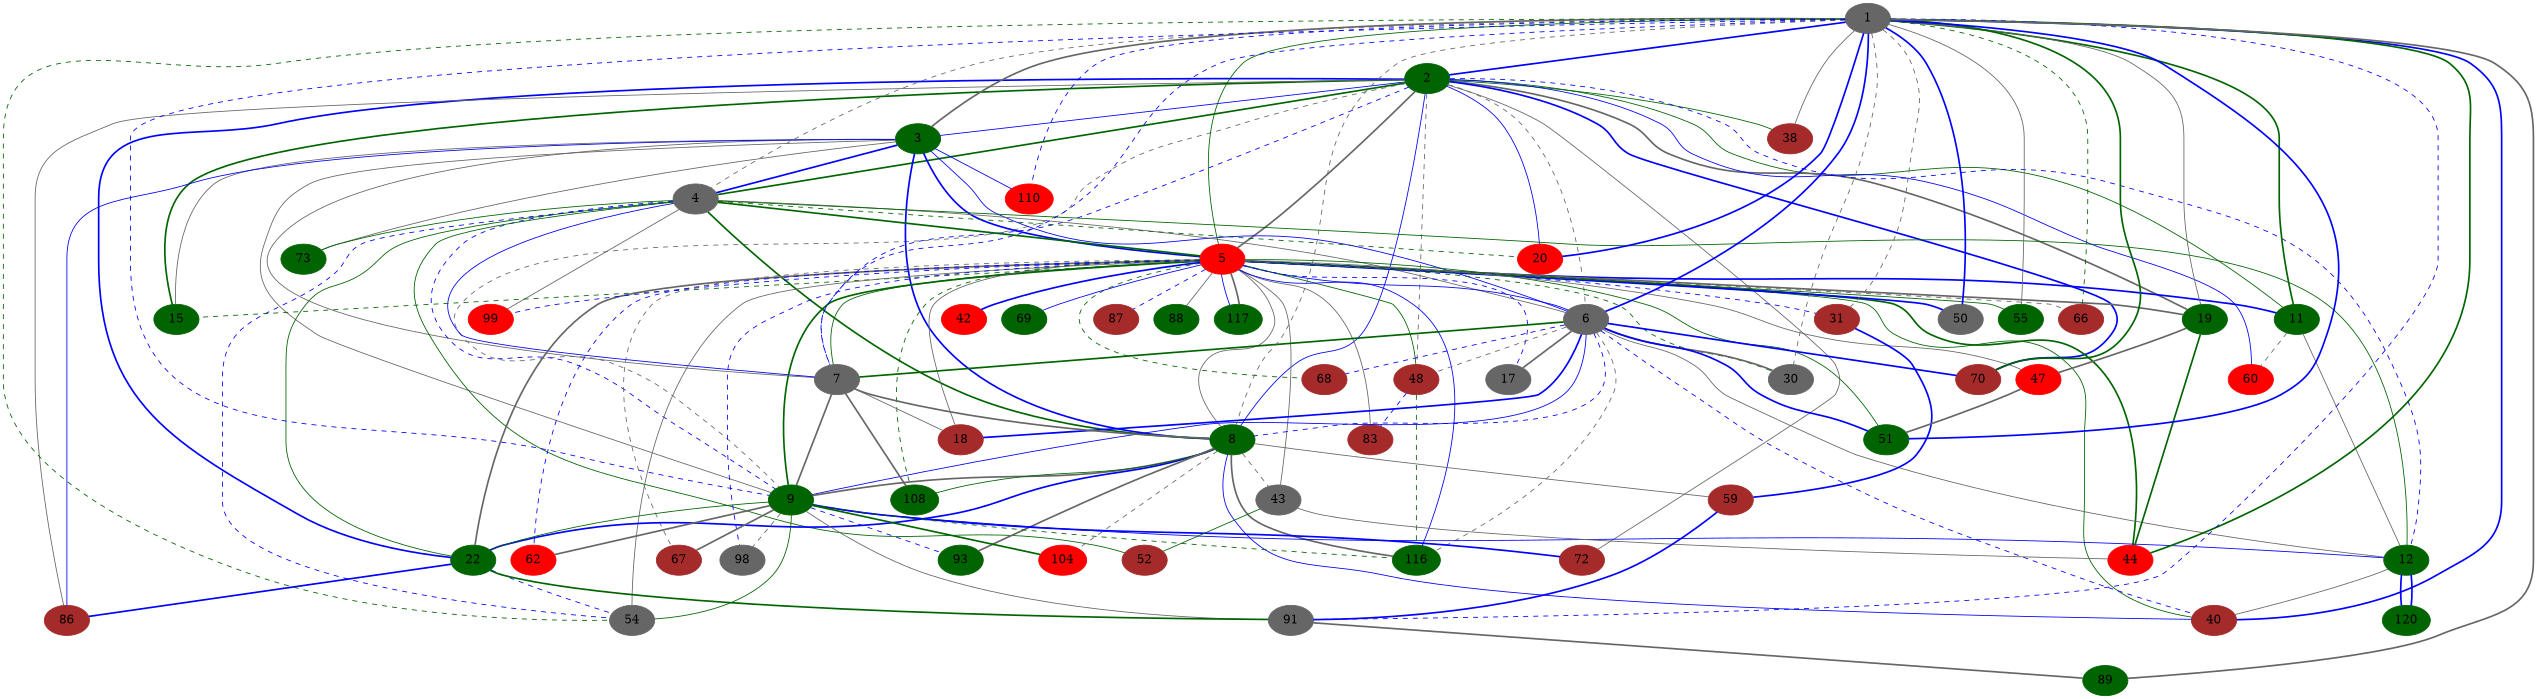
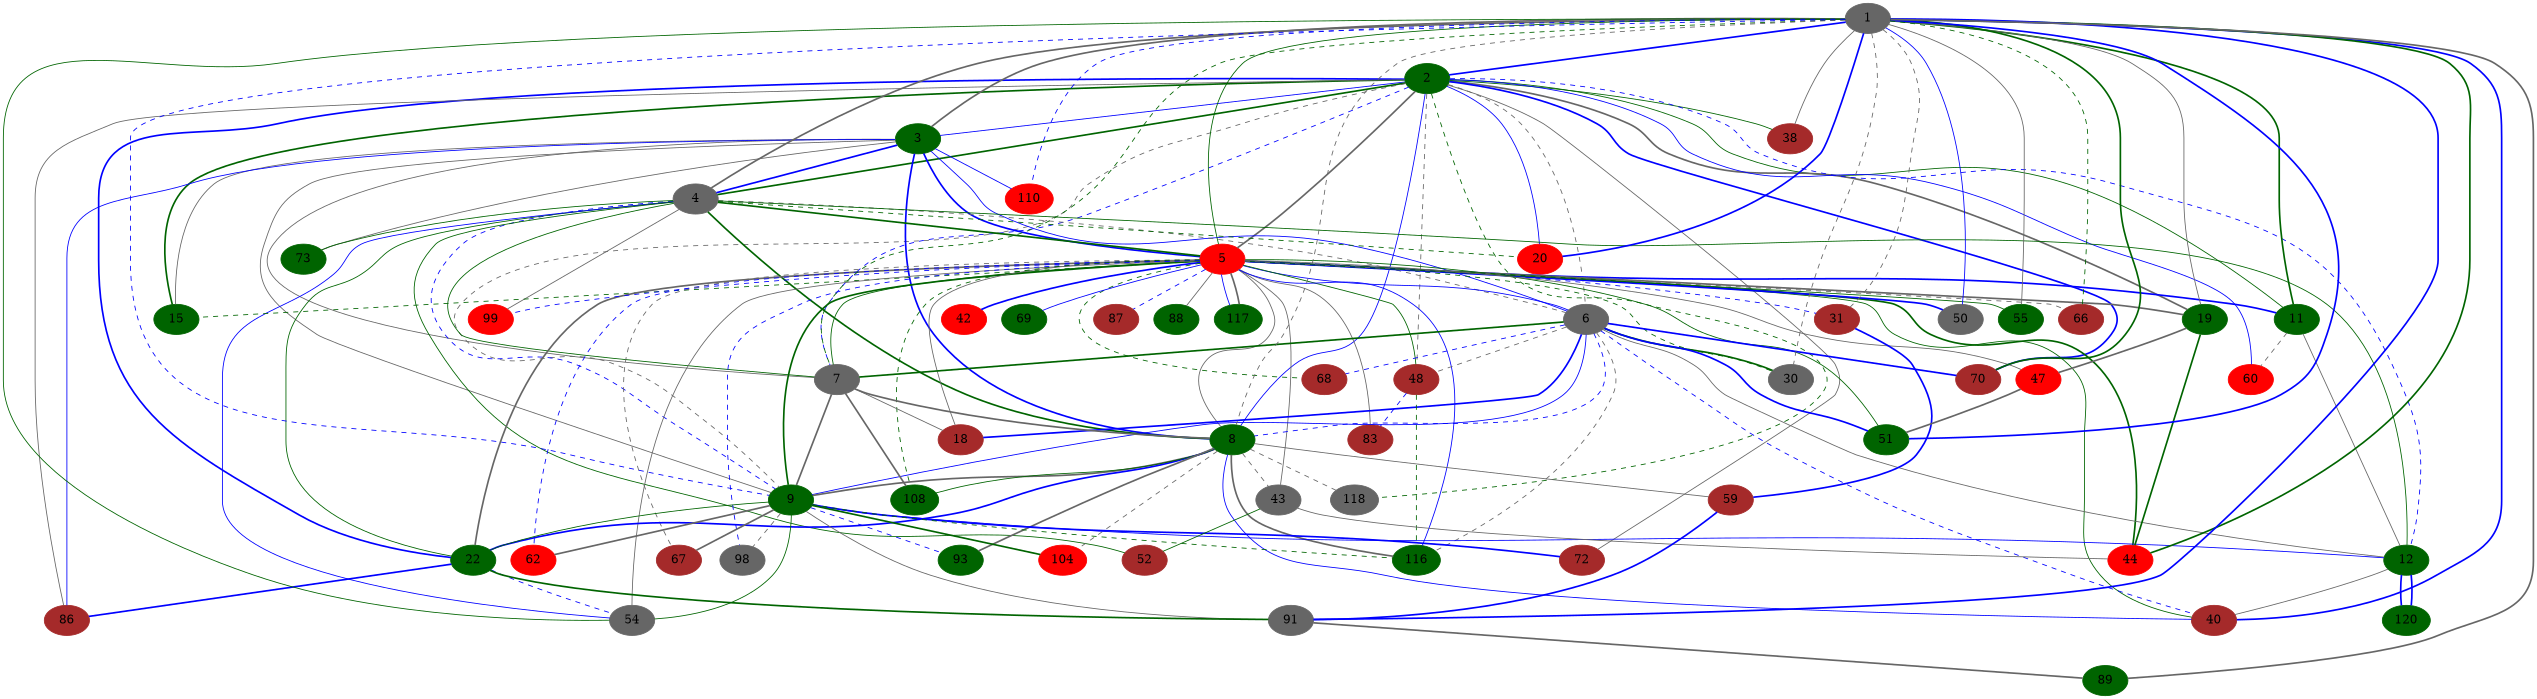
(1089, 46) -> (1089, 46)
(433, 48) -> (433, 48)
(1232, 60) -> (1232, 60)
(1957, 154) -> (1957, 154)
(1783, 210) -> none
(1252, 244) -> (1252, 244)
(454, 291) -> (454, 291)
(1689, 349) -> (1689, 349)
(1508, 380) -> none
(222, 390) -> (222, 390)
(2264, 481) -> (2264, 481)
none -> (1354, 500)
